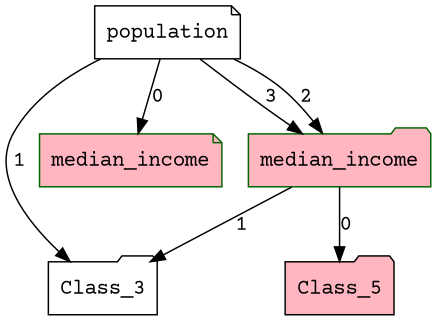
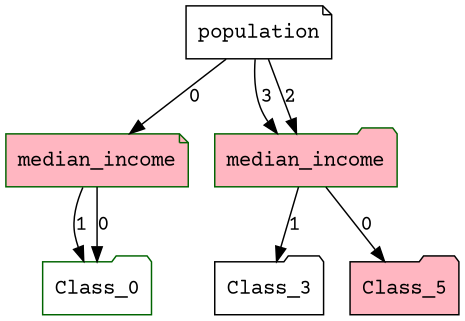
(10, 143) -> none
none -> (97, 288)
